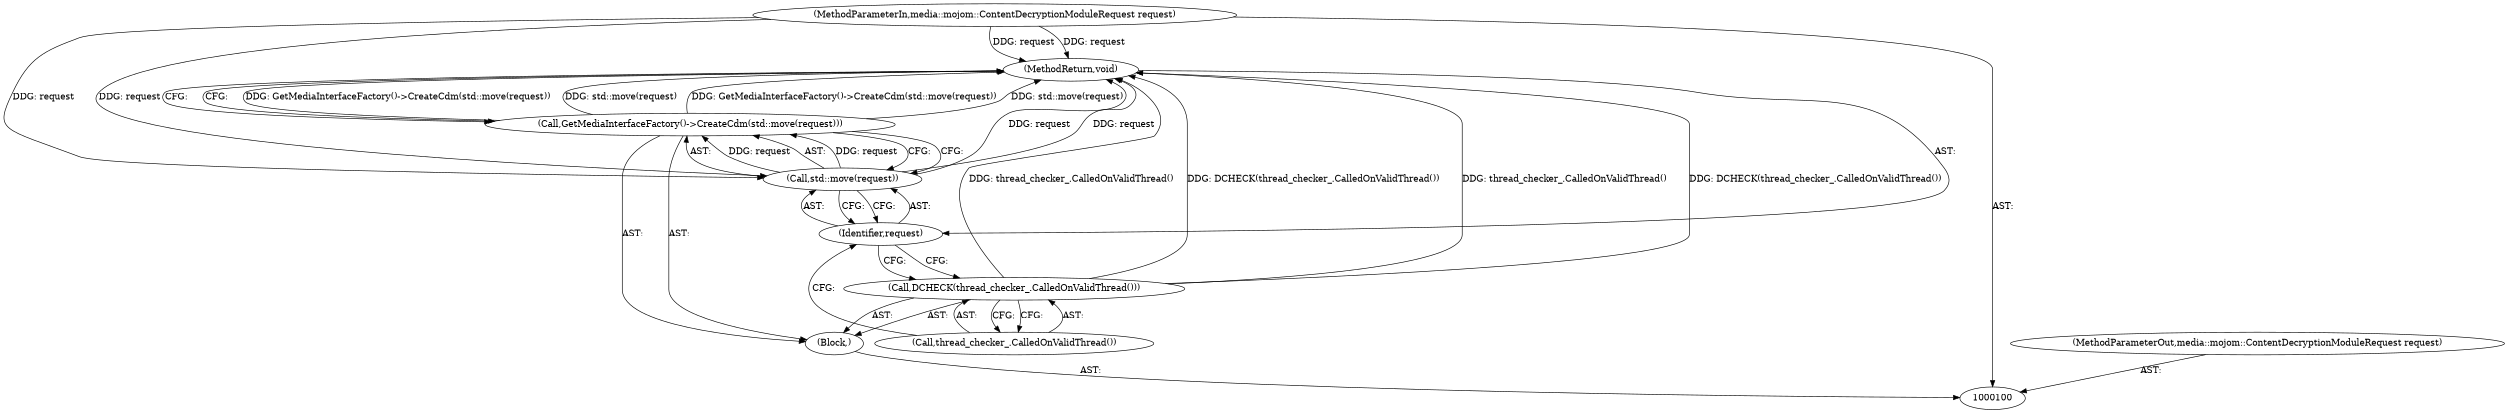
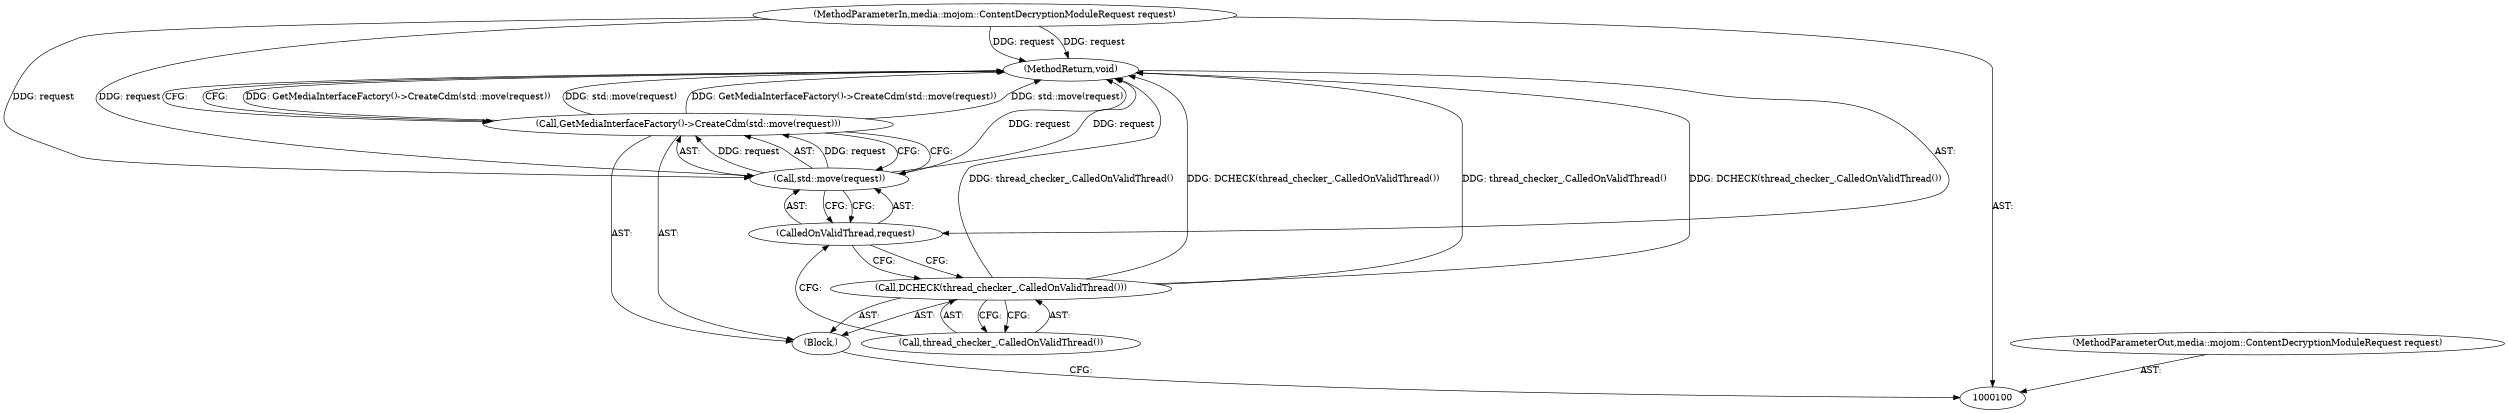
(881, 234) -> (846, 234)
(1092, 371) -> (1083, 371)
